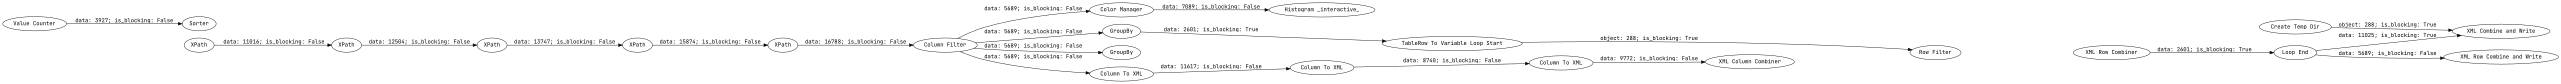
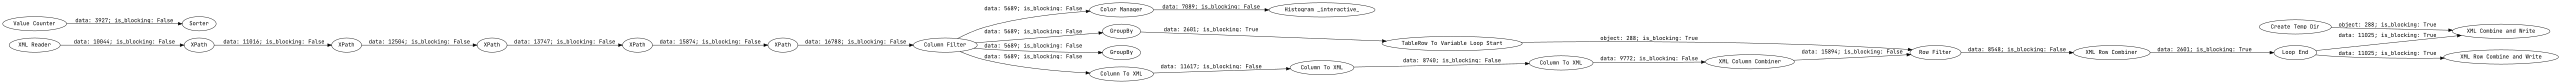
none -> (35, 45)
none -> (2015, 53)
(2388, 54) -> (2388, 54)
none -> (1850, 58)
